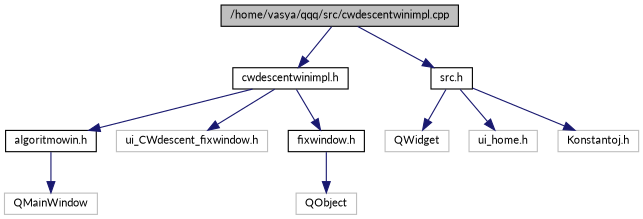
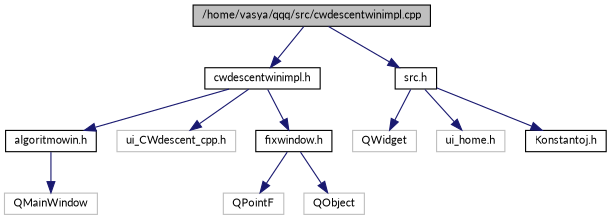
(192, 141) -> (176, 141)
(598, 141) -> (566, 141)
none -> (254, 204)
